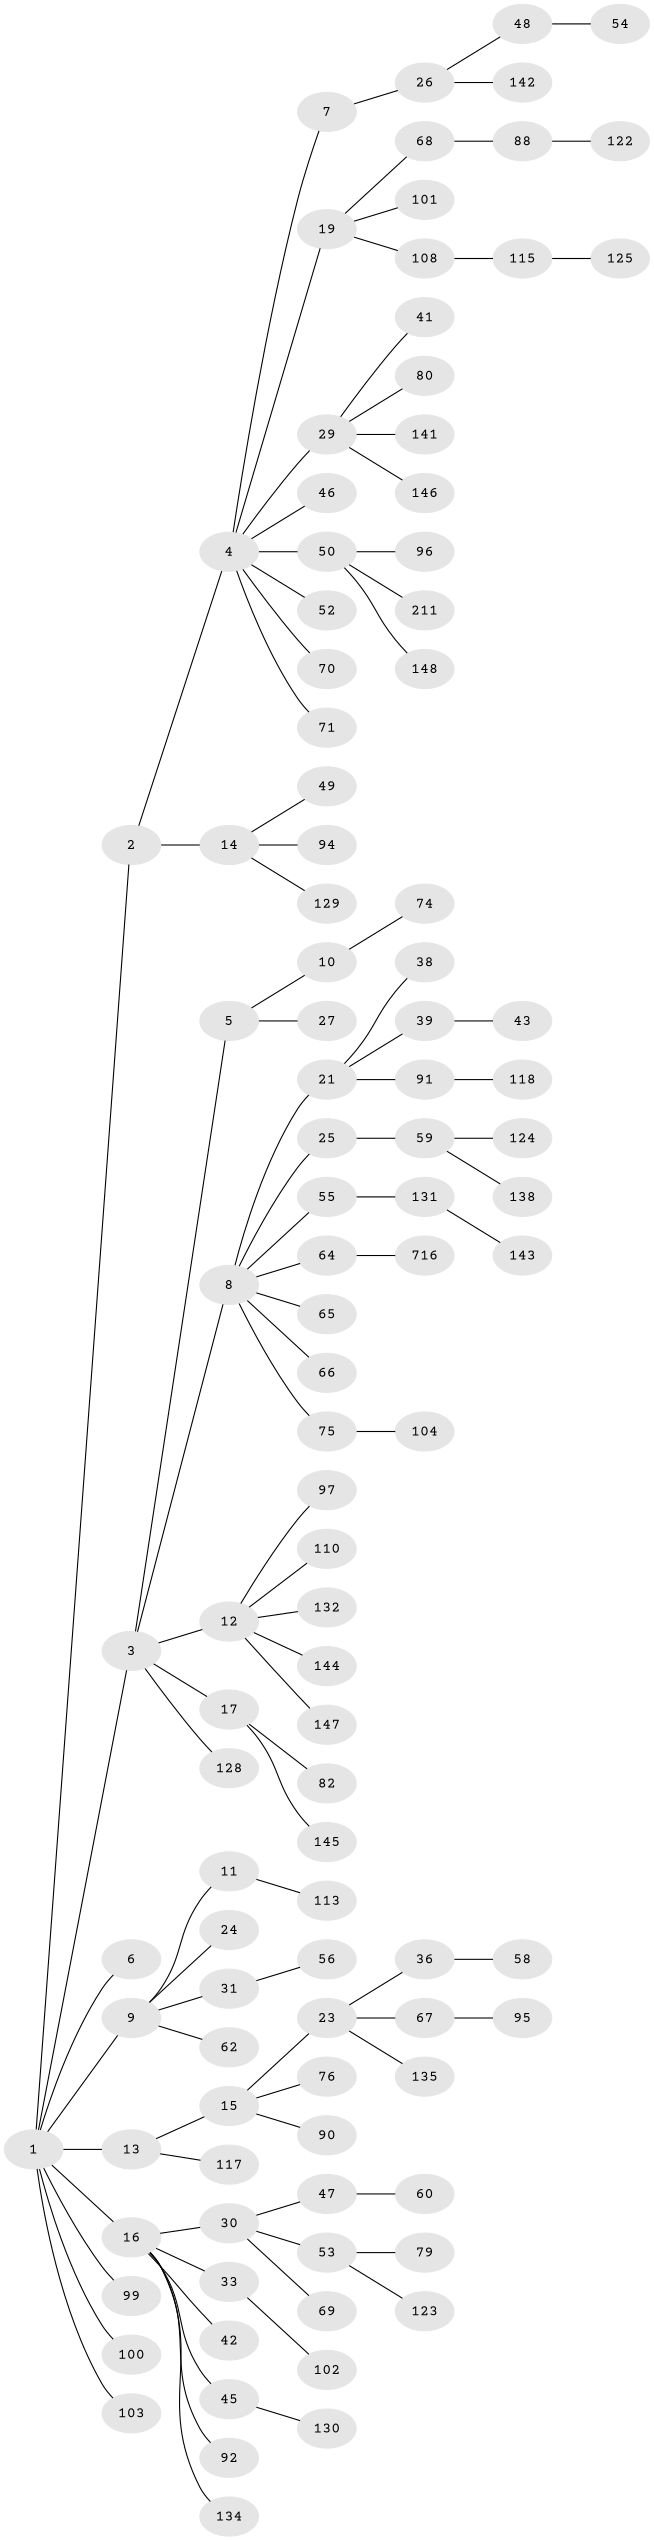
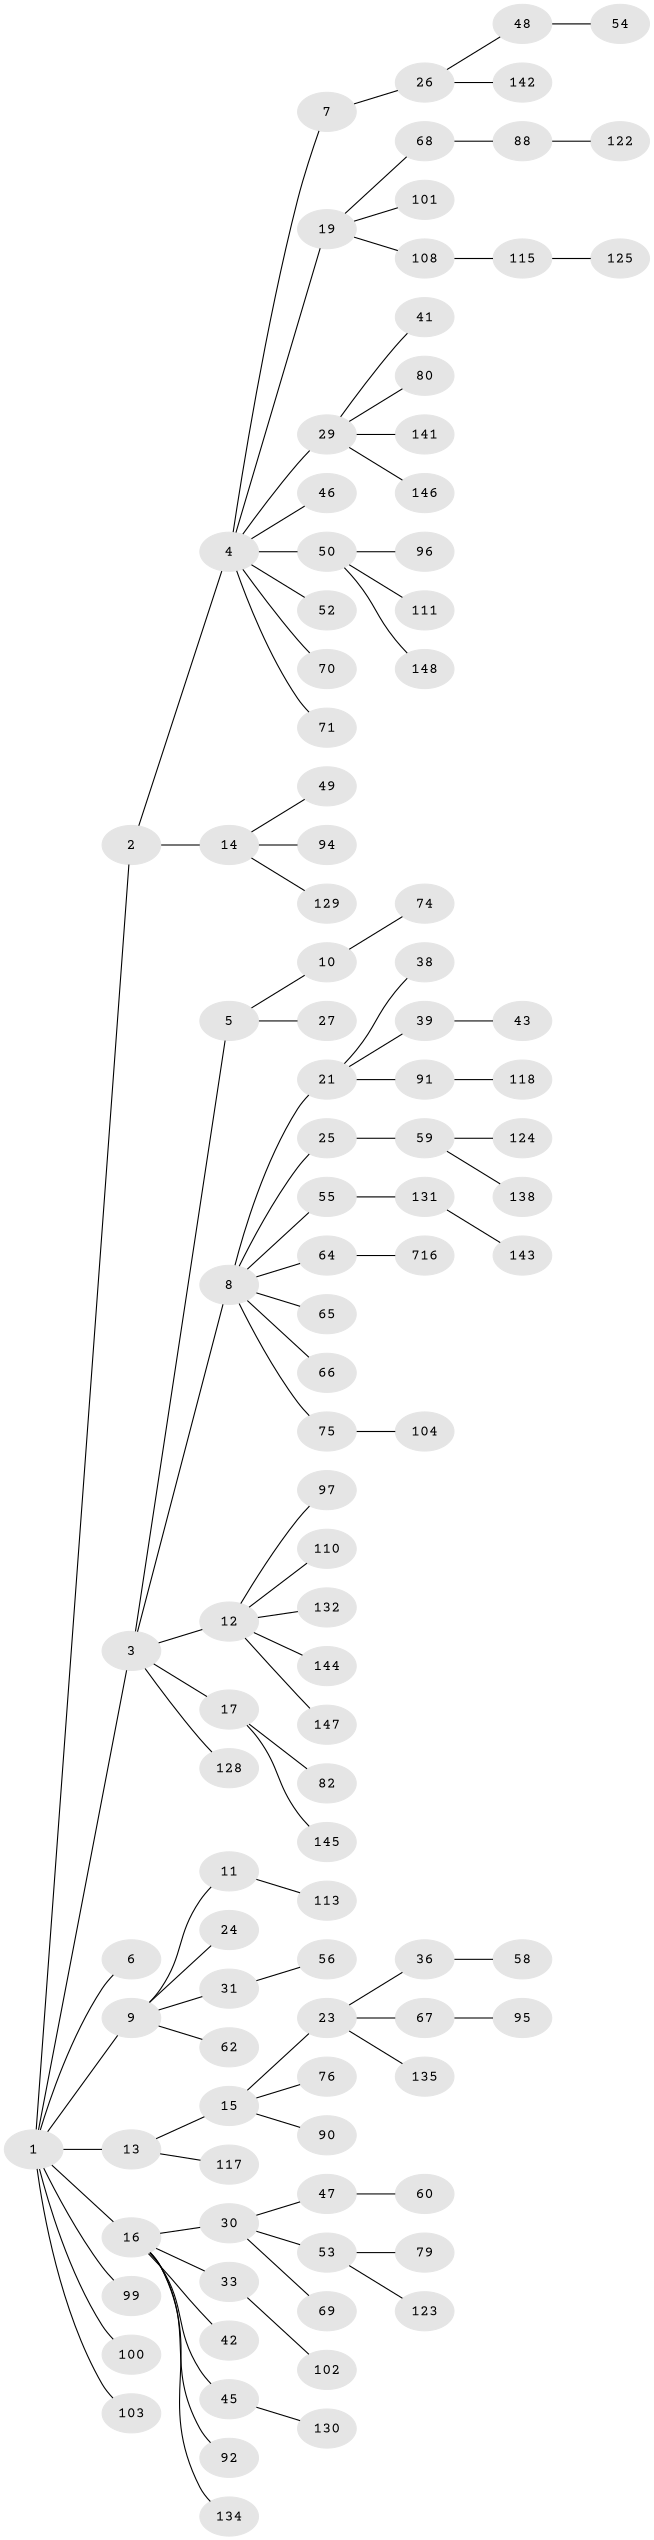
(425, 610) -> (425, 610)
